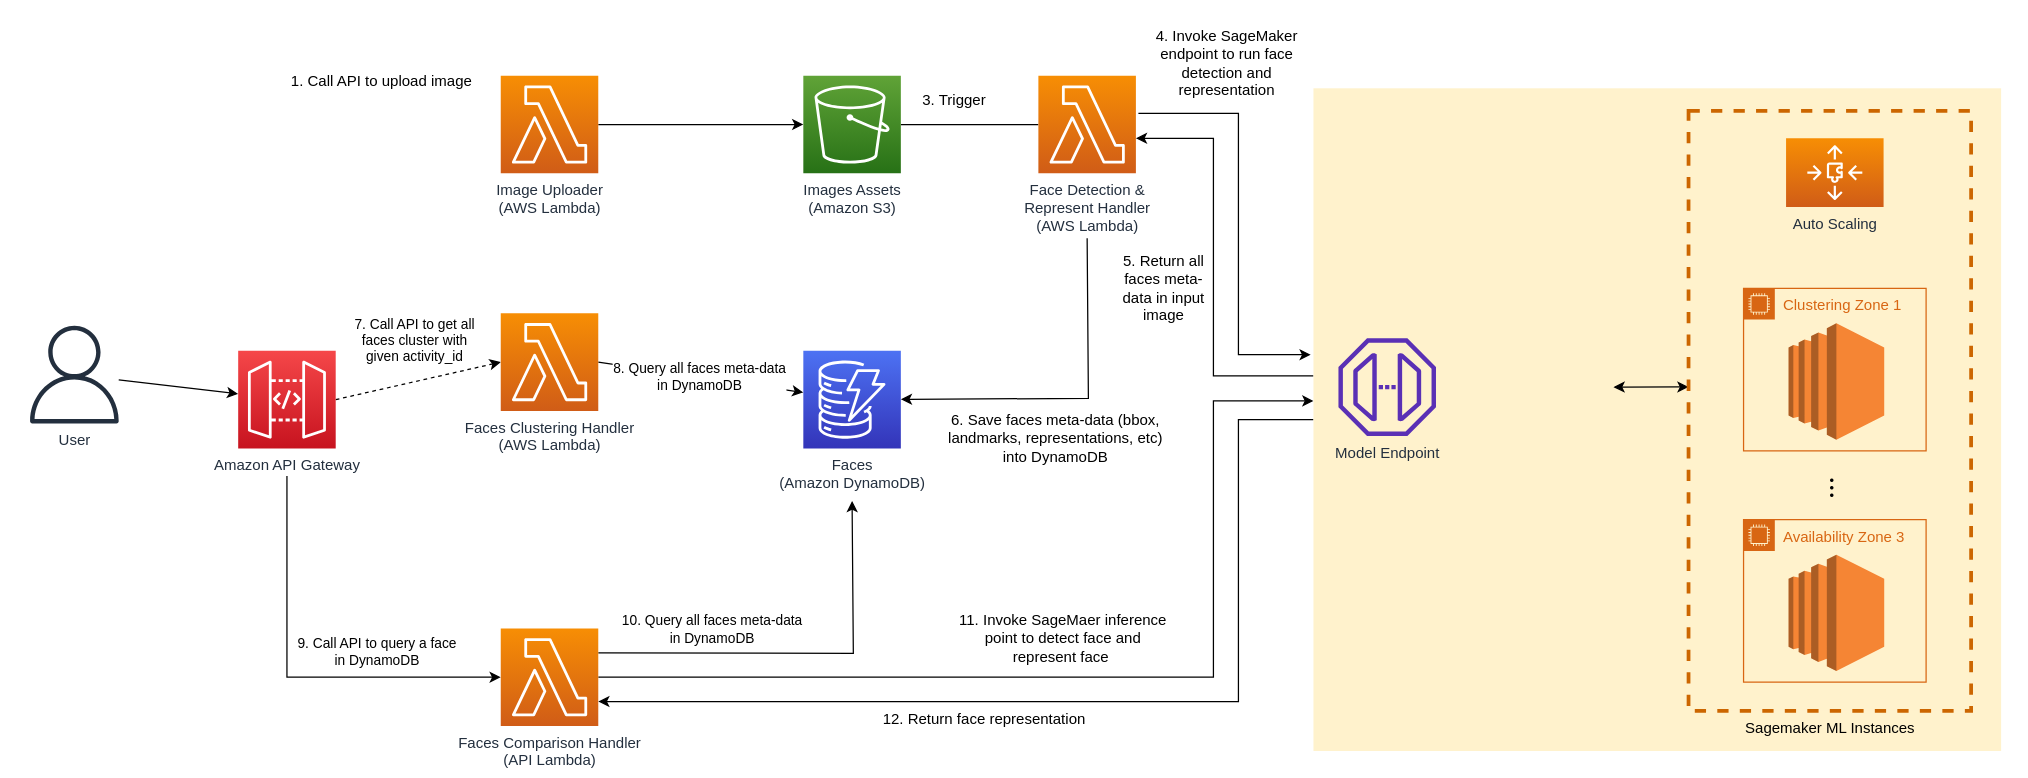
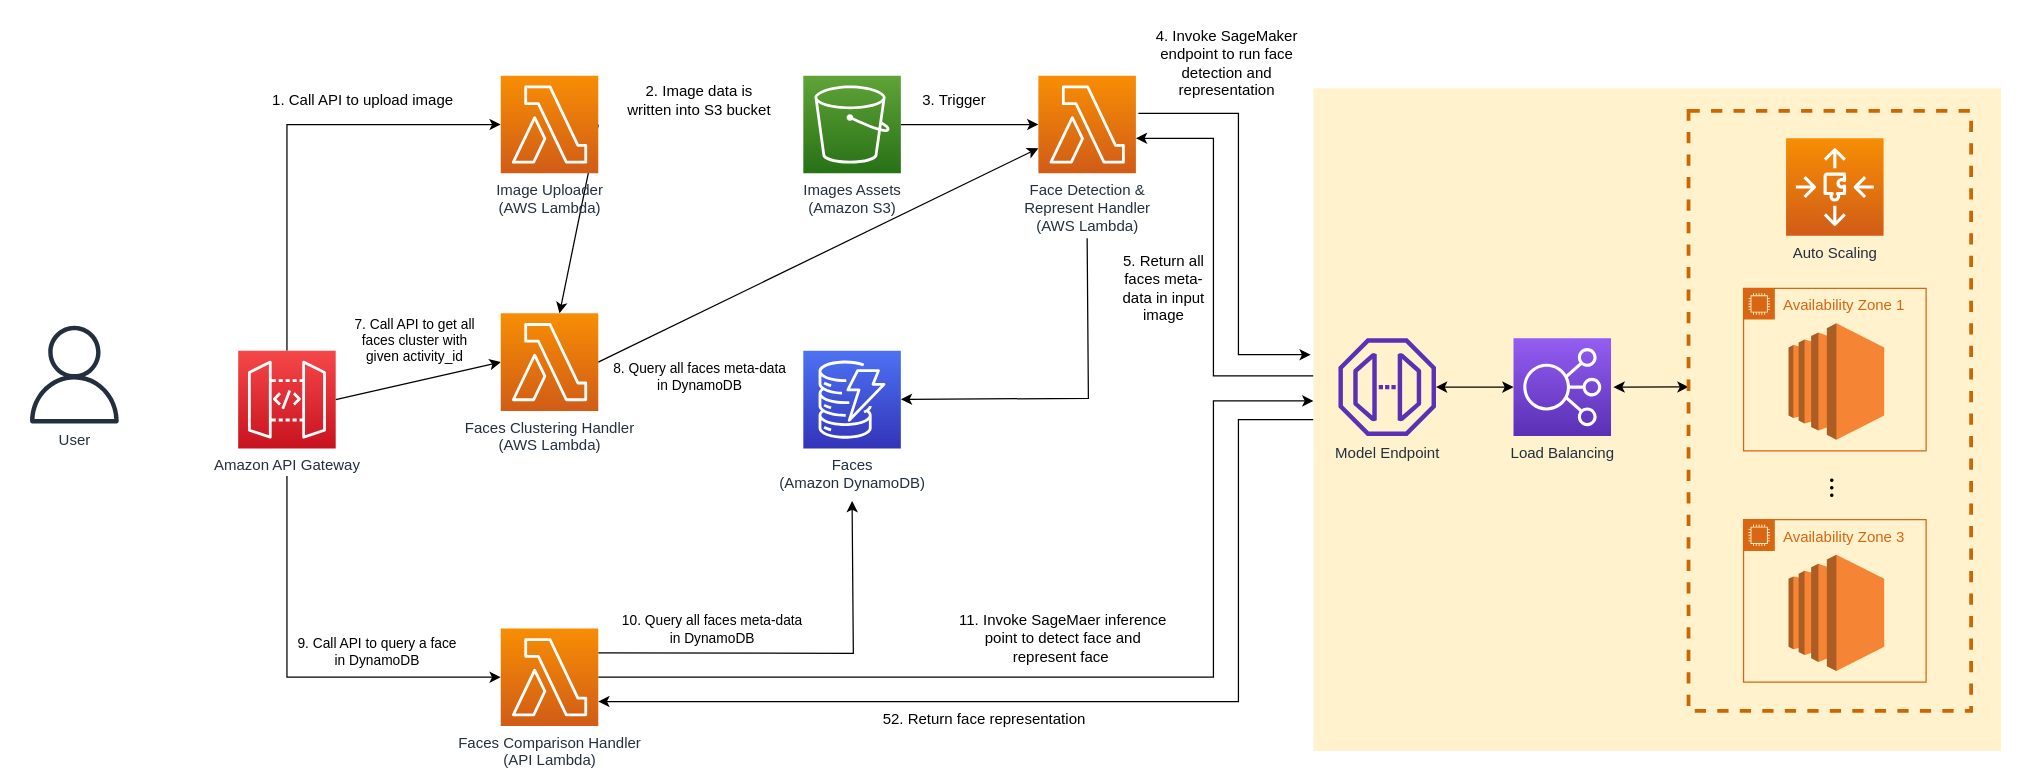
(382, 82) -> (363, 101)
none -> (699, 101)
(696, 124) -> (575, 237)
(1032, 124) -> (1028, 124)
none -> (287, 135)
(1834, 173) -> (1834, 187)
(1847, 306) -> (1849, 306)
(606, 363) -> (814, 257)
(413, 382) -> (413, 382)
(174, 386) -> none
none -> (1474, 387)
none -> (1562, 387)
(1056, 438) -> none
(984, 719) -> (984, 719)
(1829, 728) -> none
